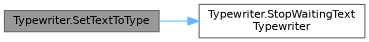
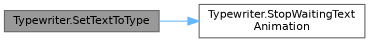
(282, 21) -> (282, 21)
